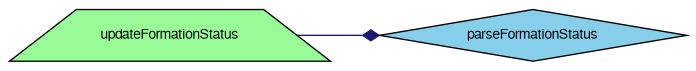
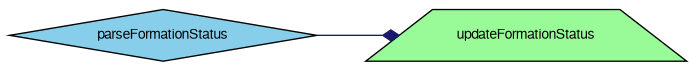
(330, 35) -> (350, 35)
